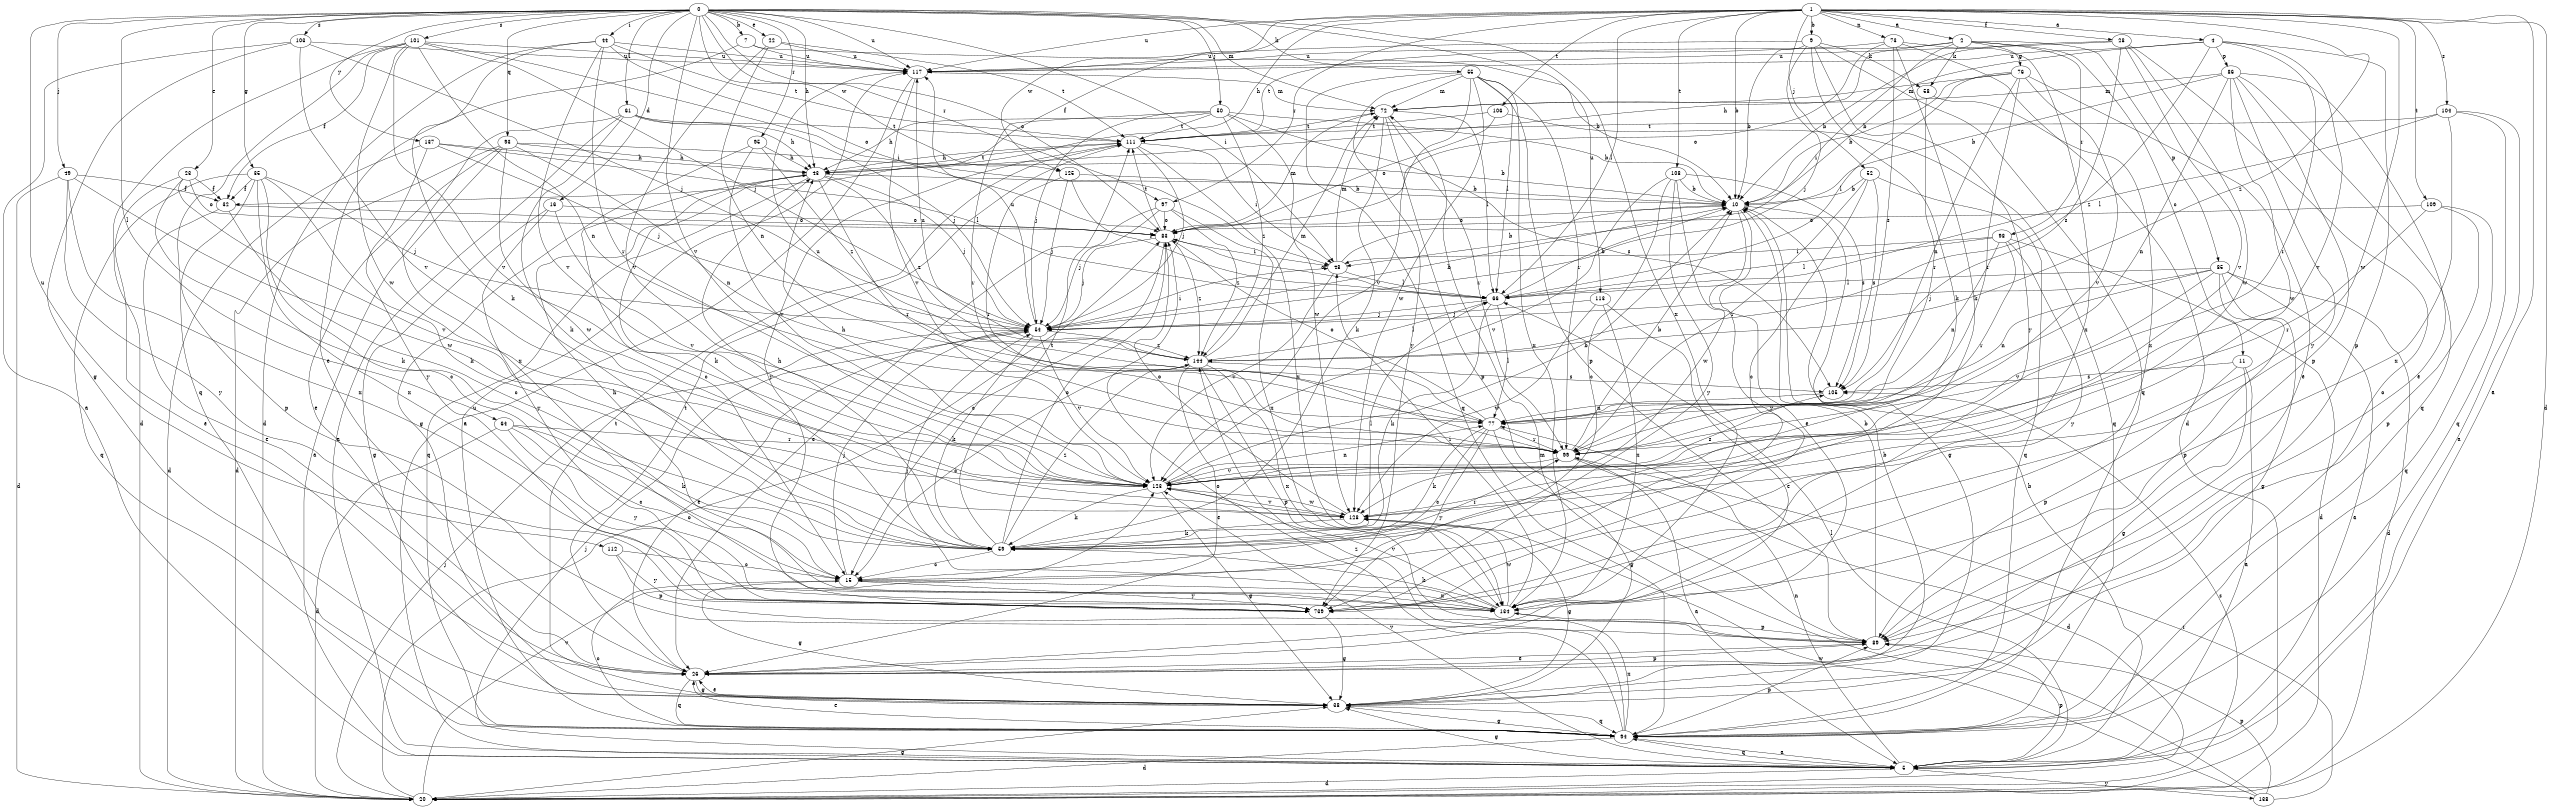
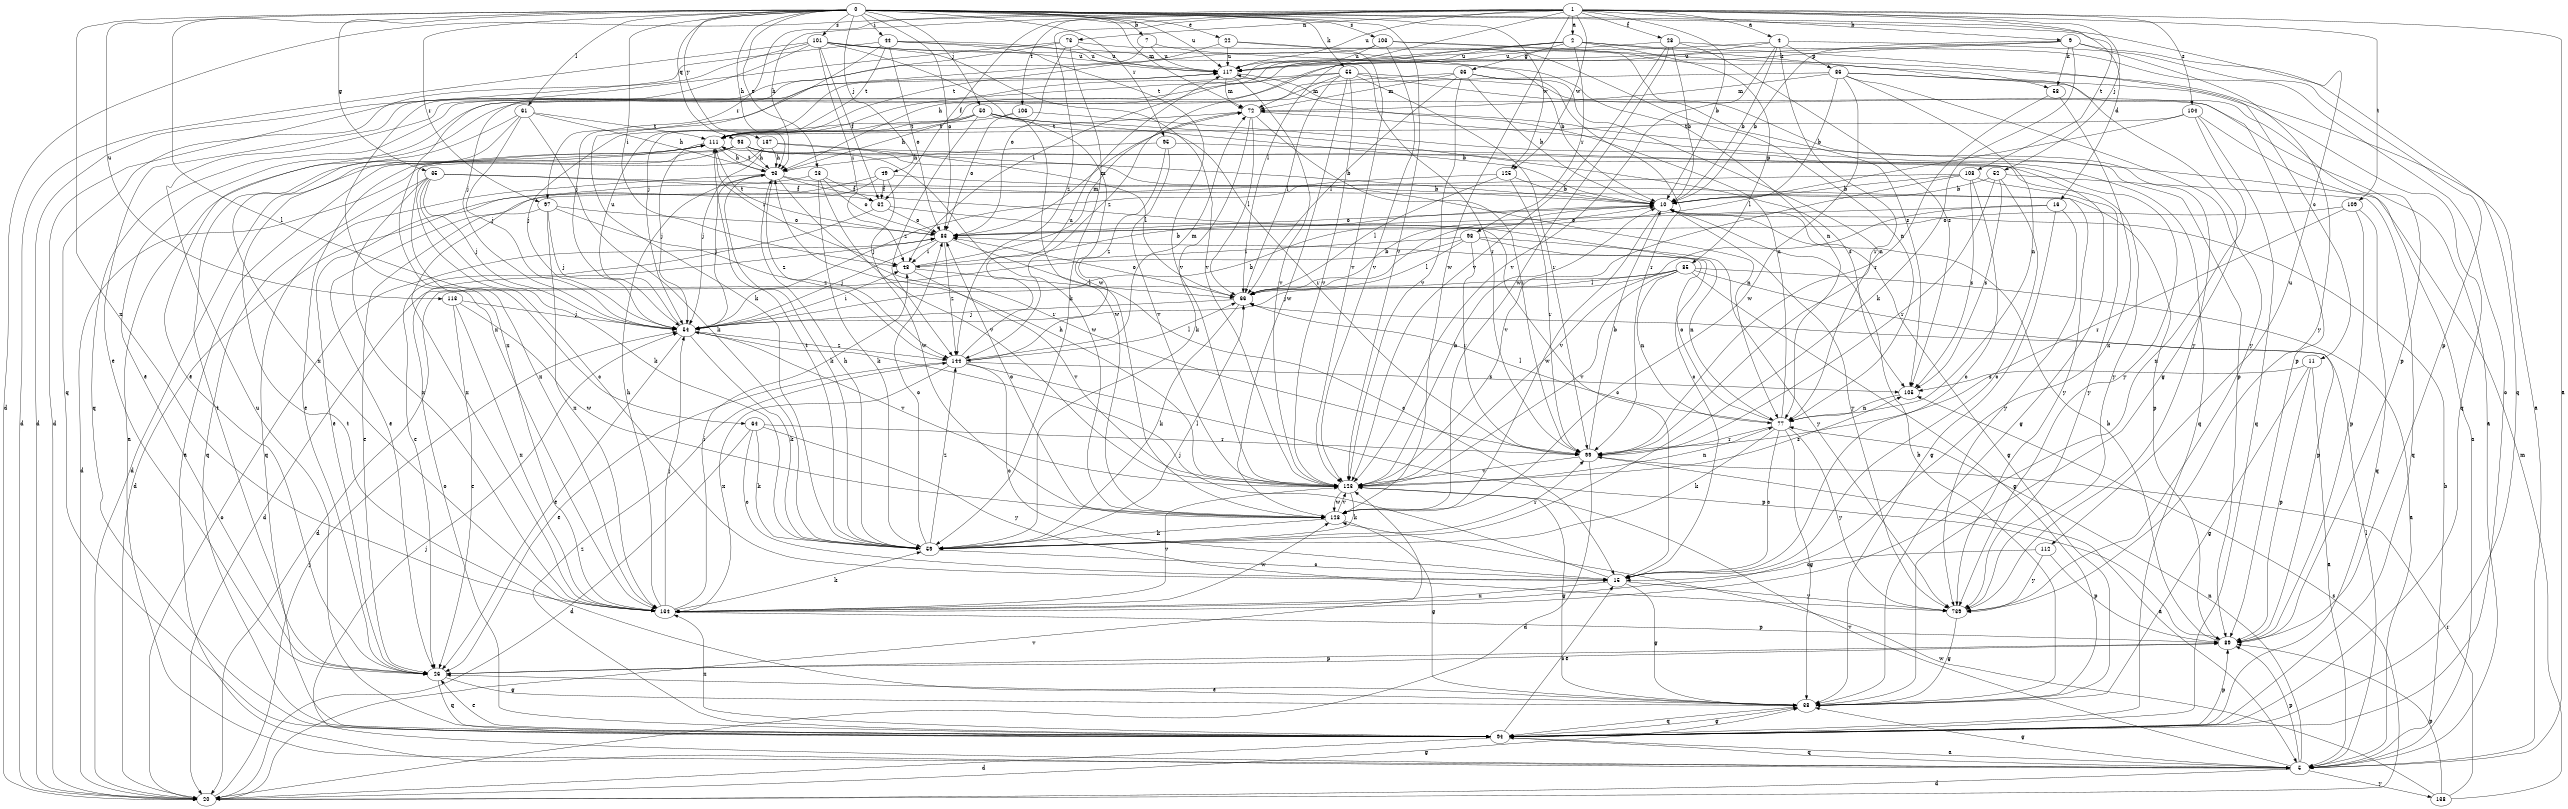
(2021, 72) -> (1463, 72)
(1507, 360) -> (1512, 366)
(2029, 495) -> (2303, 276)
